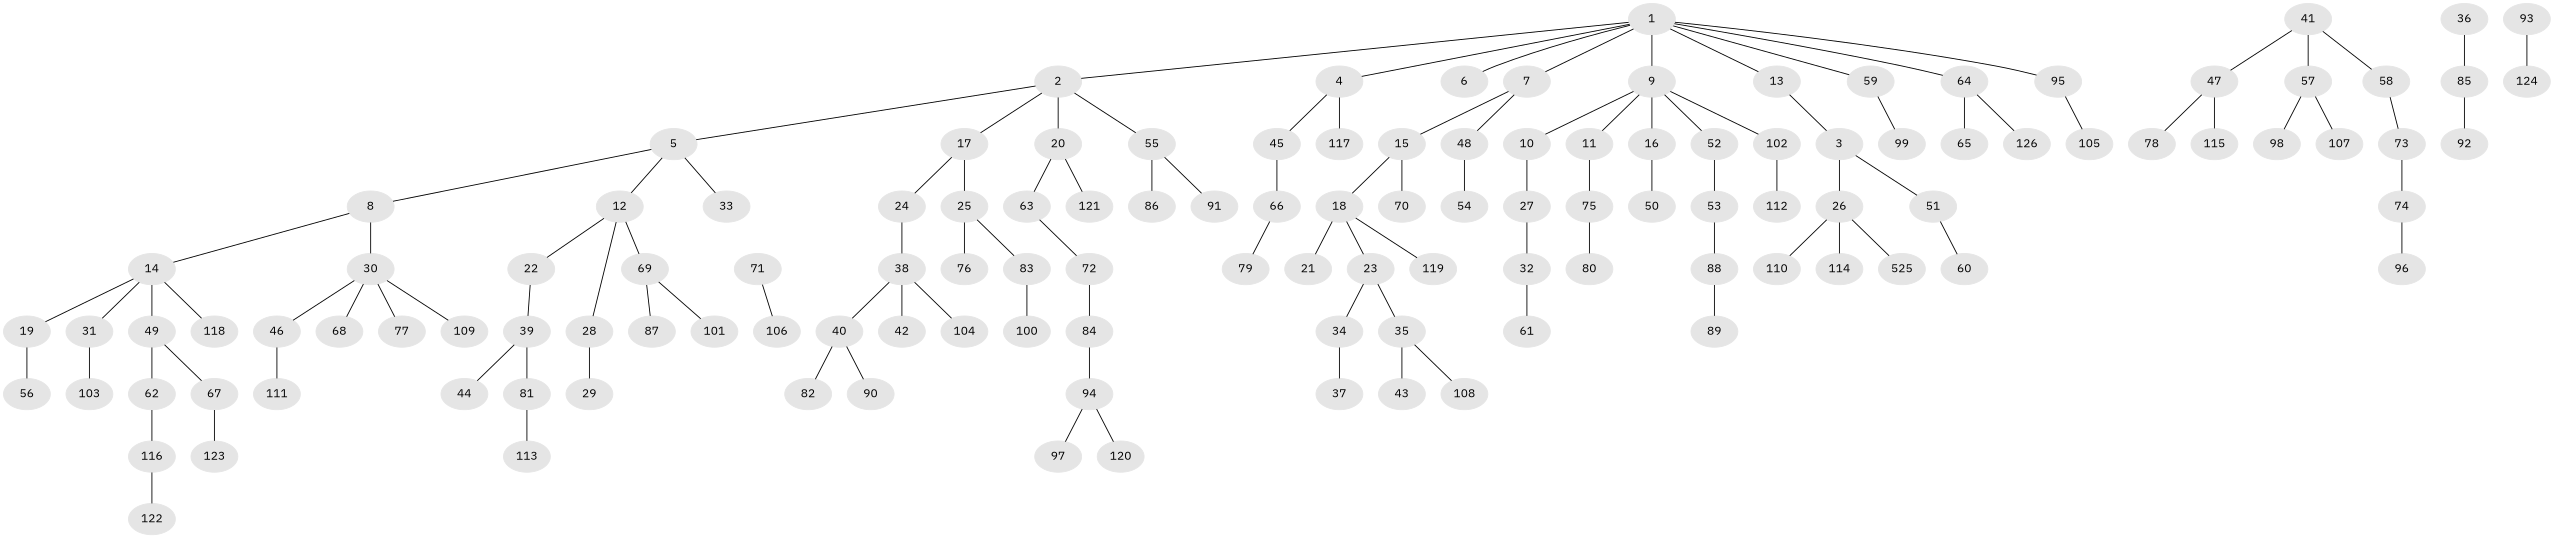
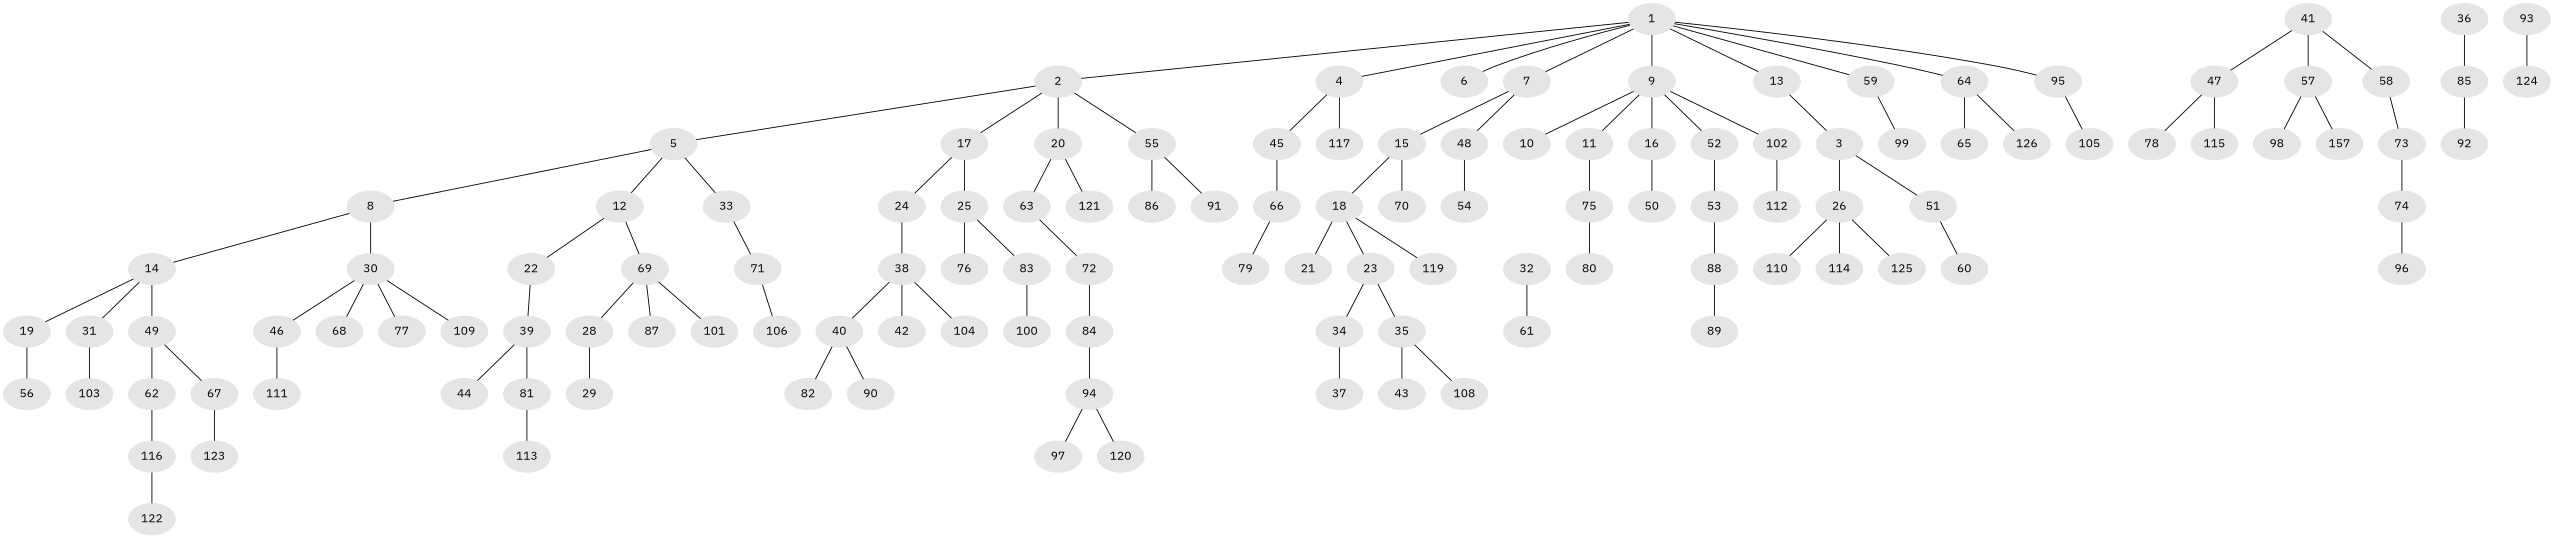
(2339, 144) -> (2339, 144)
(1527, 207) -> none
none -> (742, 238)
(605, 269) -> (617, 300)
(1902, 269) -> (1902, 269)
(214, 332) -> none
